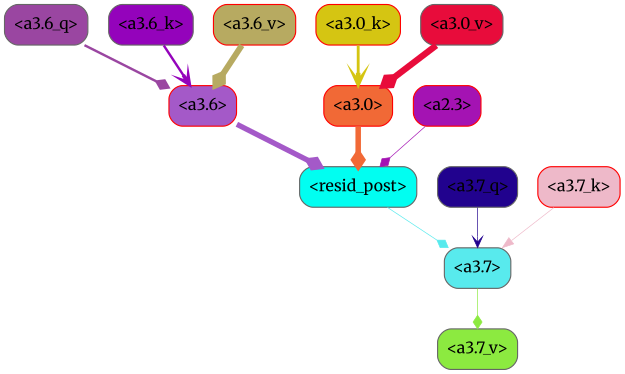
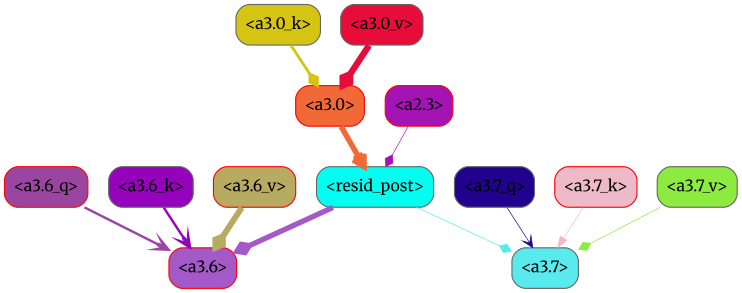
(46, 25) -> (46, 187)
(358, 25) -> (278, 25)
(358, 60) -> (300, 60)
(120, 63) -> (121, 226)
(358, 140) -> (350, 142)
(273, 142) -> (291, 226)
(478, 302) -> (626, 225)
